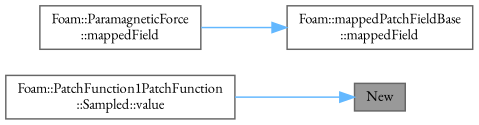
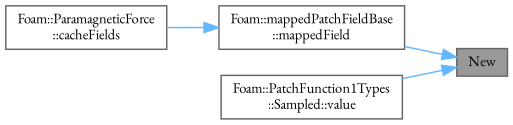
(120, 28) -> (86, 28)
none -> (424, 50)
(120, 97) -> (312, 97)
